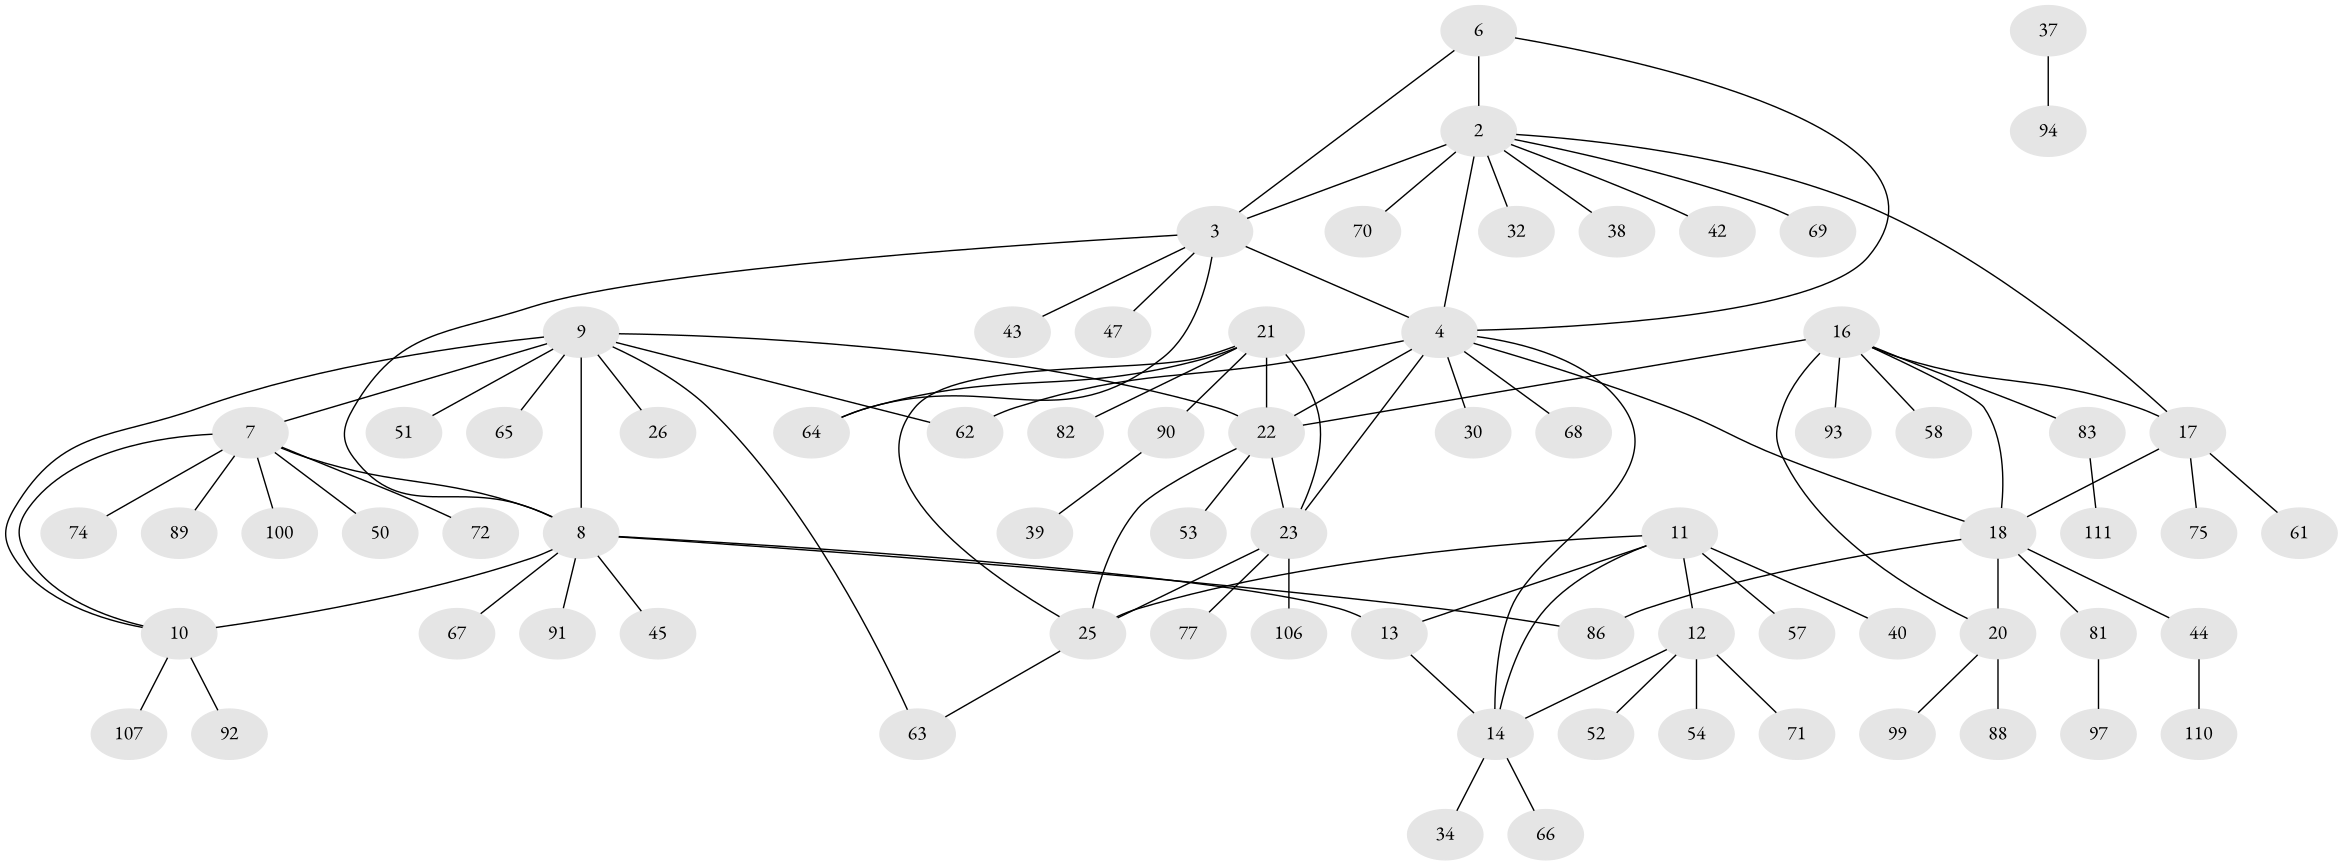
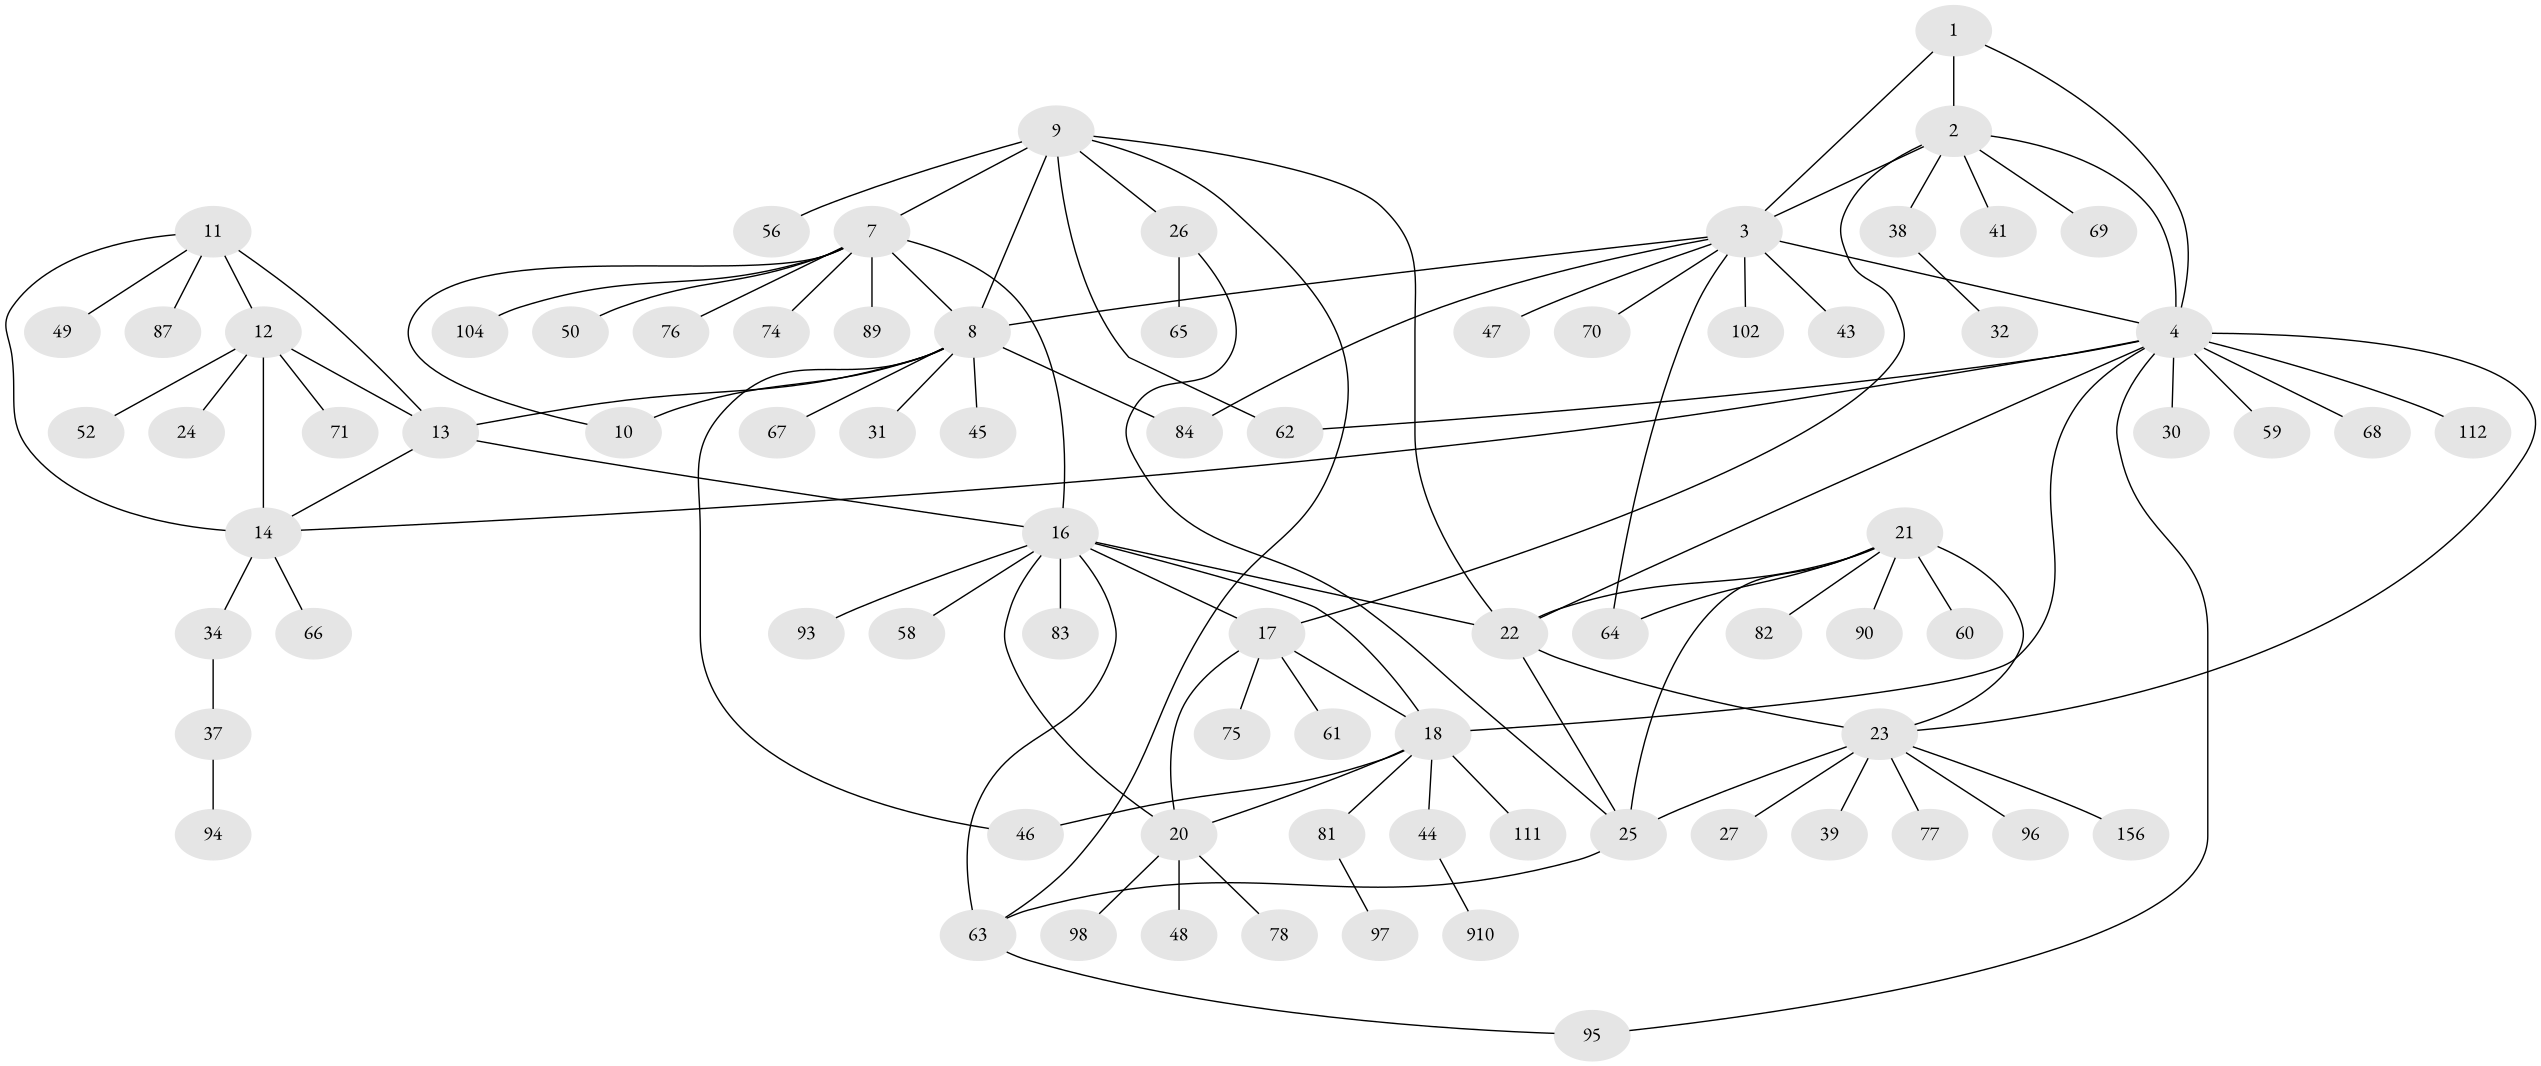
(1479, 31) -> (1954, 31)
(1497, 181) -> (1958, 291)
(1421, 182) -> (1668, 282)
(1717, 232) -> (1998, 232)
none -> (1746, 332)
none -> (1041, 339)
none -> (352, 382)
(543, 382) -> (1179, 282)
(167, 418) -> none
(404, 433) -> (771, 232)
none -> (1185, 433)
none -> (2272, 433)
none -> (2473, 433)
(2092, 473) -> (1481, 784)
(1100, 483) -> (1855, 785)
none -> (750, 486)
(280, 533) -> (470, 332)
(481, 533) -> (671, 332)
(1188, 533) -> none
(1377, 560) -> (1235, 546)
(557, 634) -> (878, 433)
(1289, 634) -> (2131, 835)
(1596, 634) -> (1026, 835)
(1797, 634) -> (163, 332)
(1897, 634) -> (62, 332)
none -> (1965, 634)
none -> (213, 684)
none -> (1178, 718)
(129, 734) -> none
(229, 734) -> none
(1696, 734) -> (187, 433)
(1897, 734) -> (1079, 935)
(1998, 734) -> (1179, 935)
(2199, 734) -> (1481, 935)
none -> (1039, 737)
none -> (1729, 835)
none -> (2031, 835)
none -> (1280, 935)
none -> (1592, 1036)
